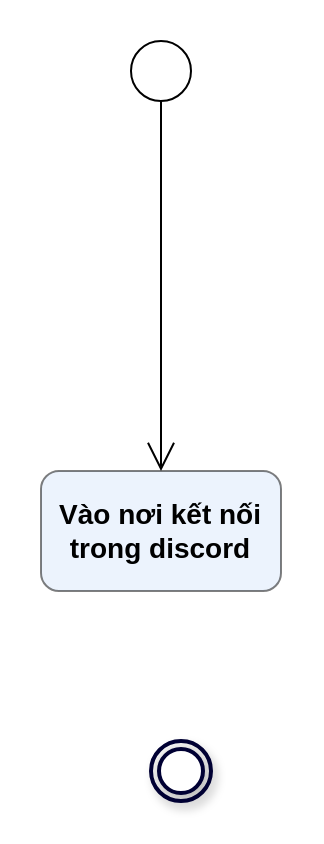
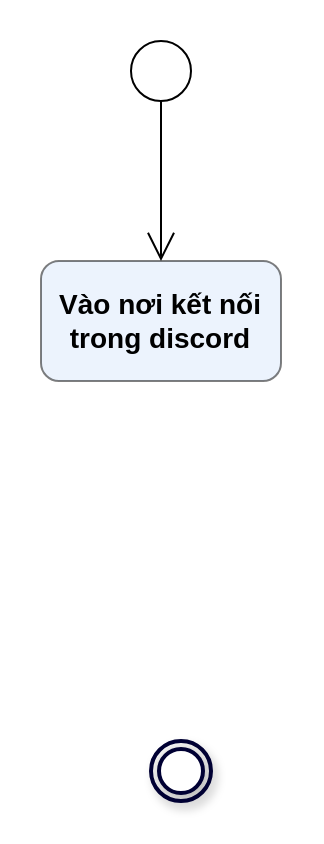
(161, 531) -> (161, 321)
